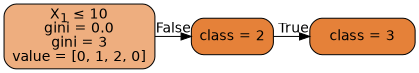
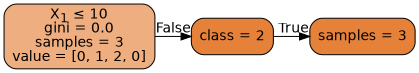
(362, 36) -> (362, 36)
(79, 43) -> (79, 43)
